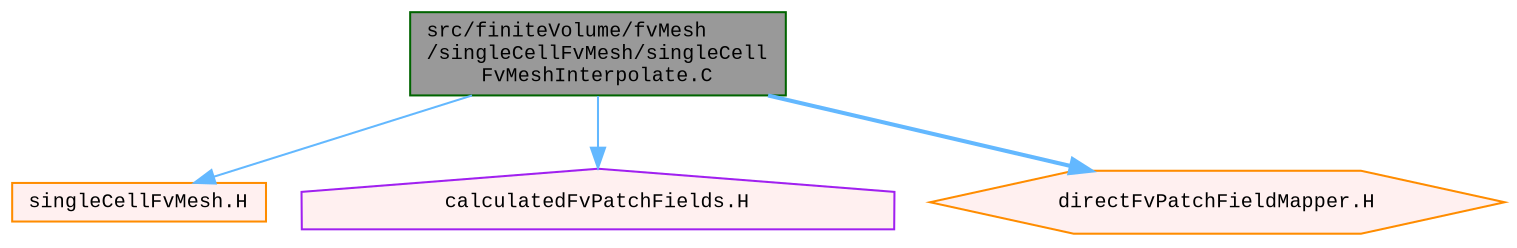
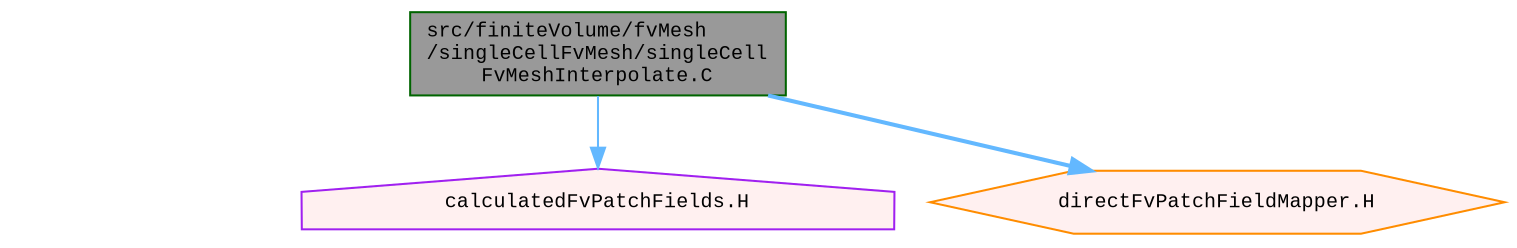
(139, 202) -> none
